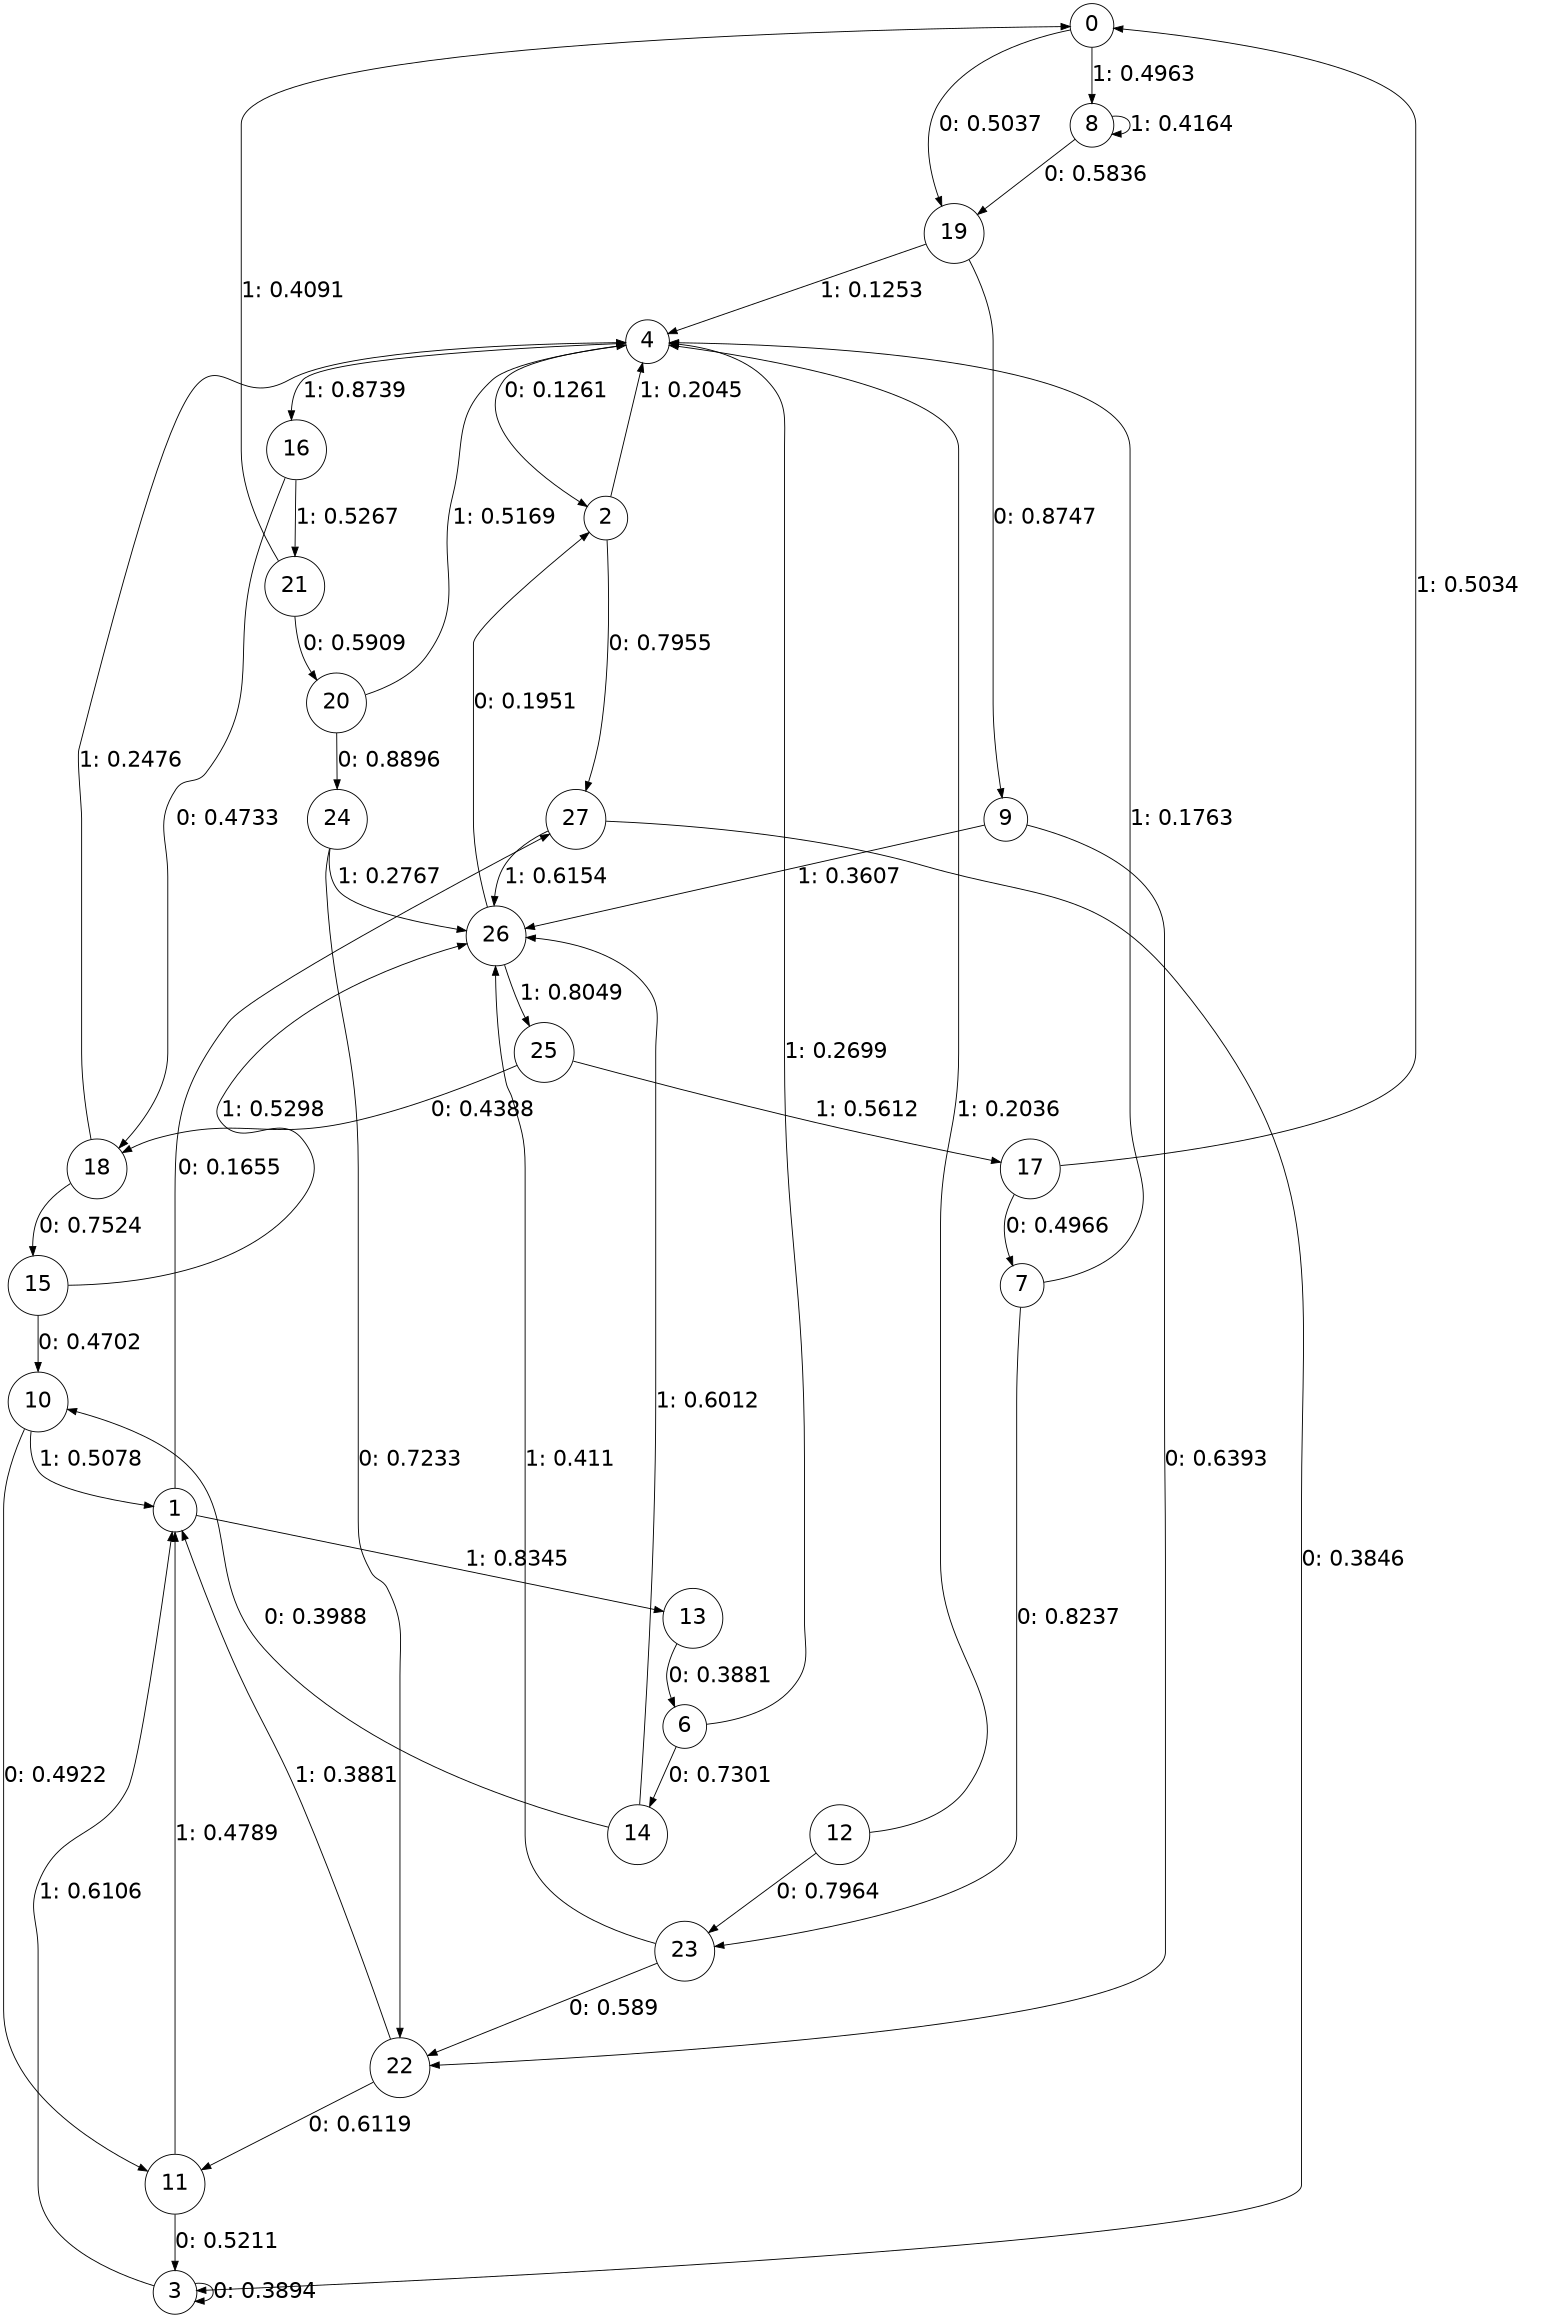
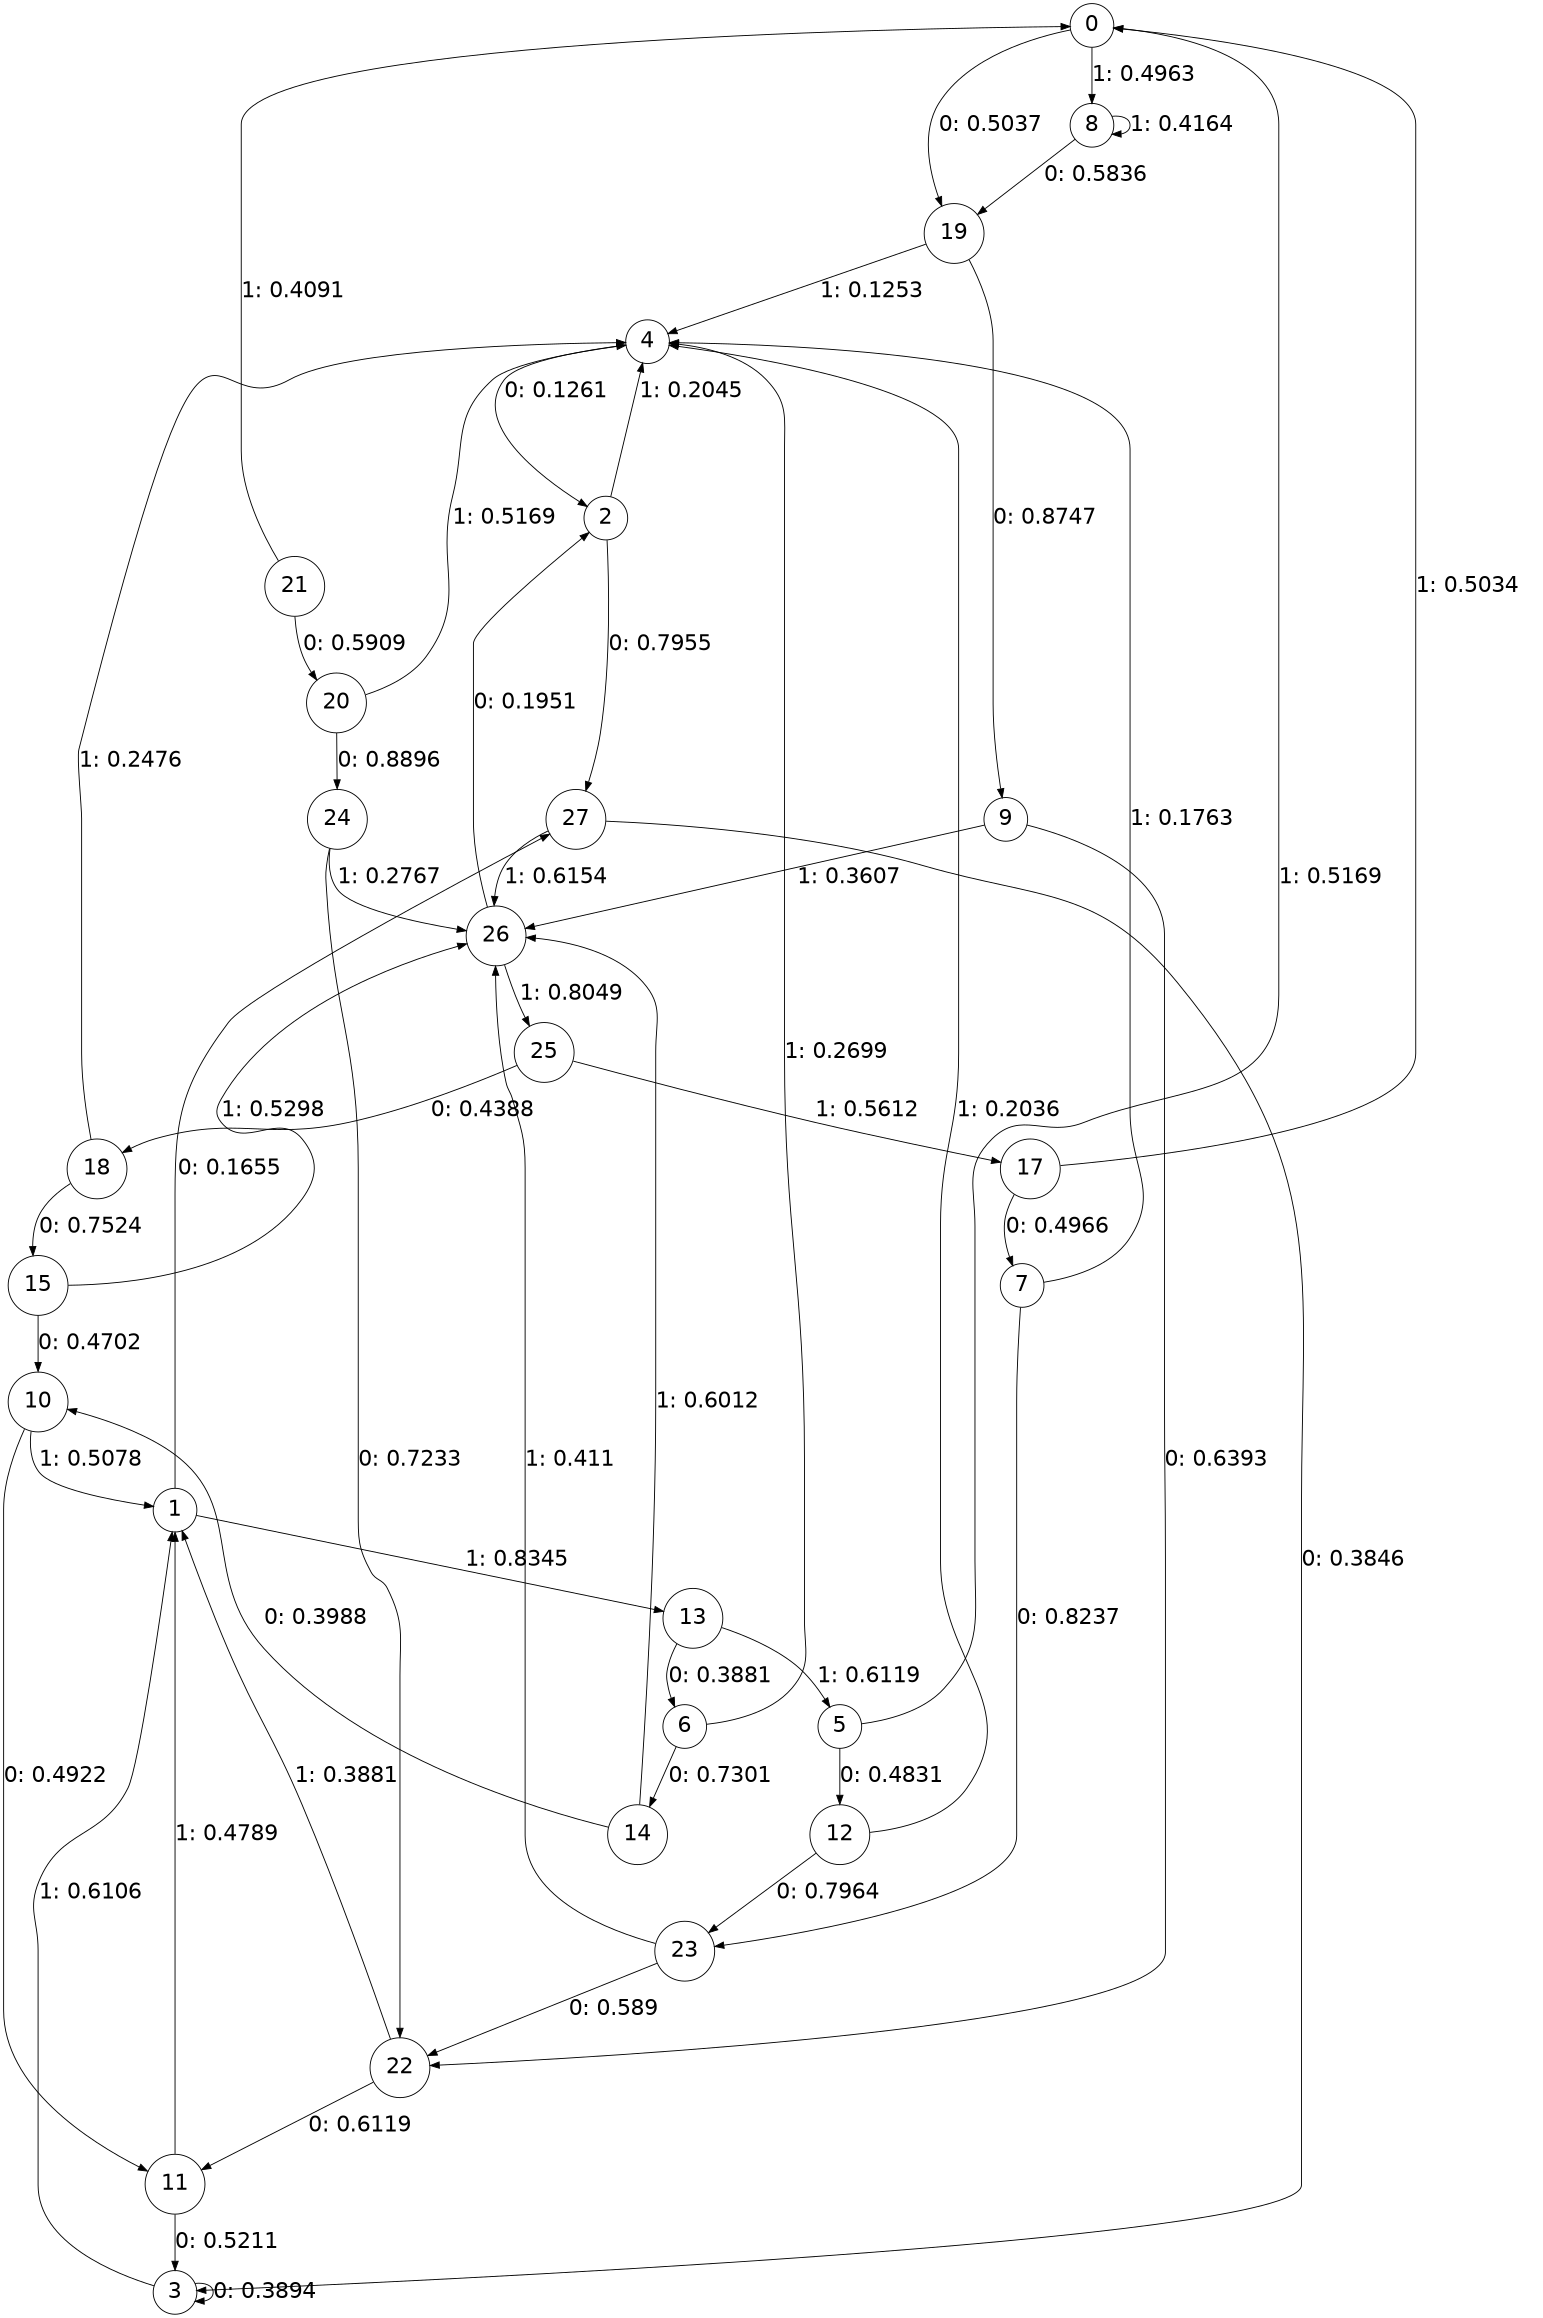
(297, 450) -> none
none -> (840, 1726)
